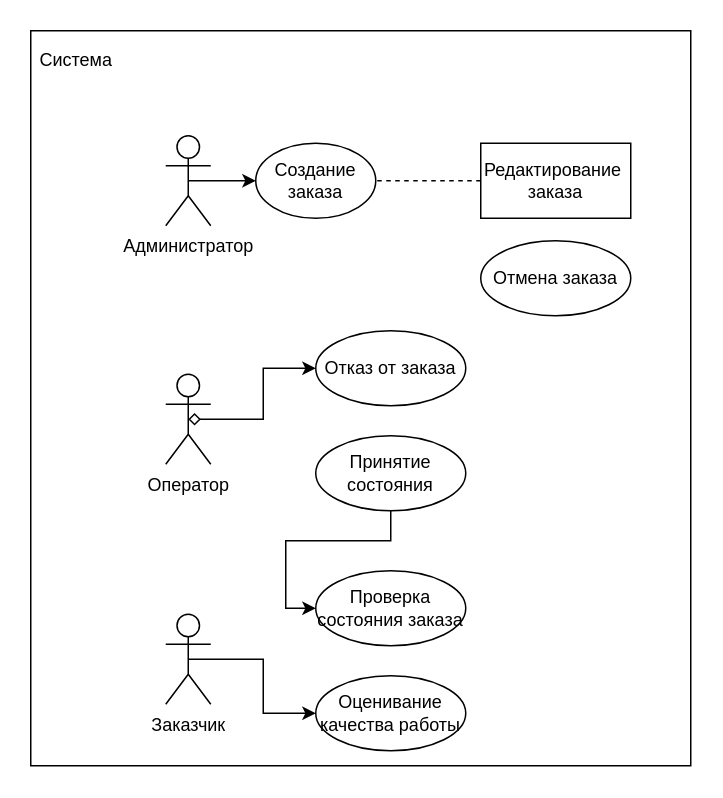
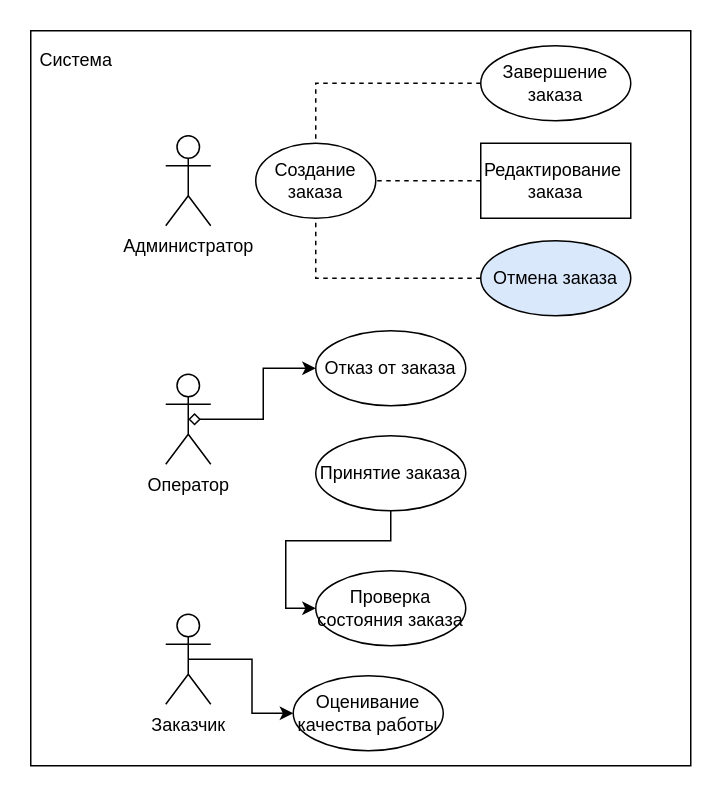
none -> (370, 83)
none -> (556, 83)
(234, 181) -> none
none -> (370, 278)
(556, 278) -> (556, 278)
(391, 473) -> (391, 473)
(391, 713) -> (368, 713)
